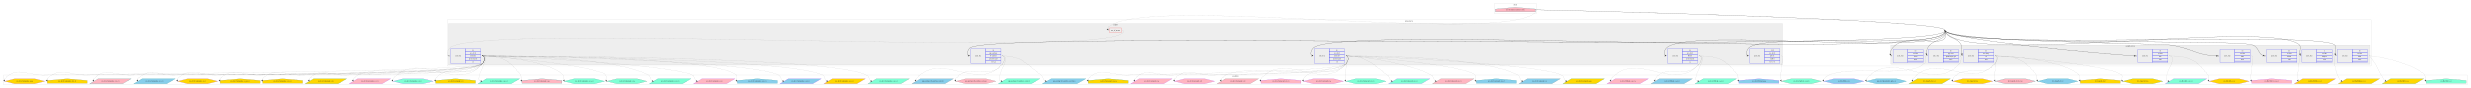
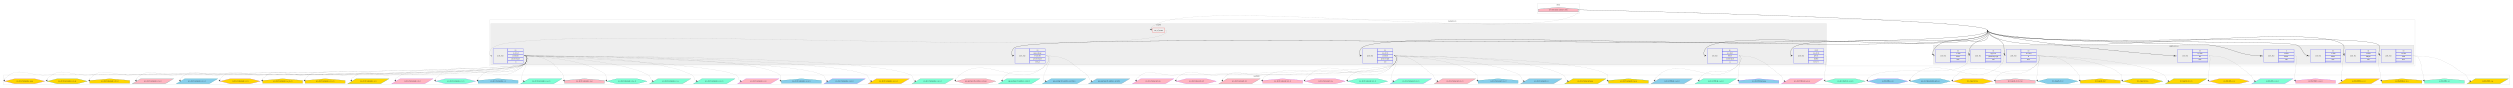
none -> (67, 81)
(456, 81) -> (498, 81)
(627, 81) -> (670, 81)
(2015, 81) -> (2015, 81)
(2359, 81) -> (2402, 81)
